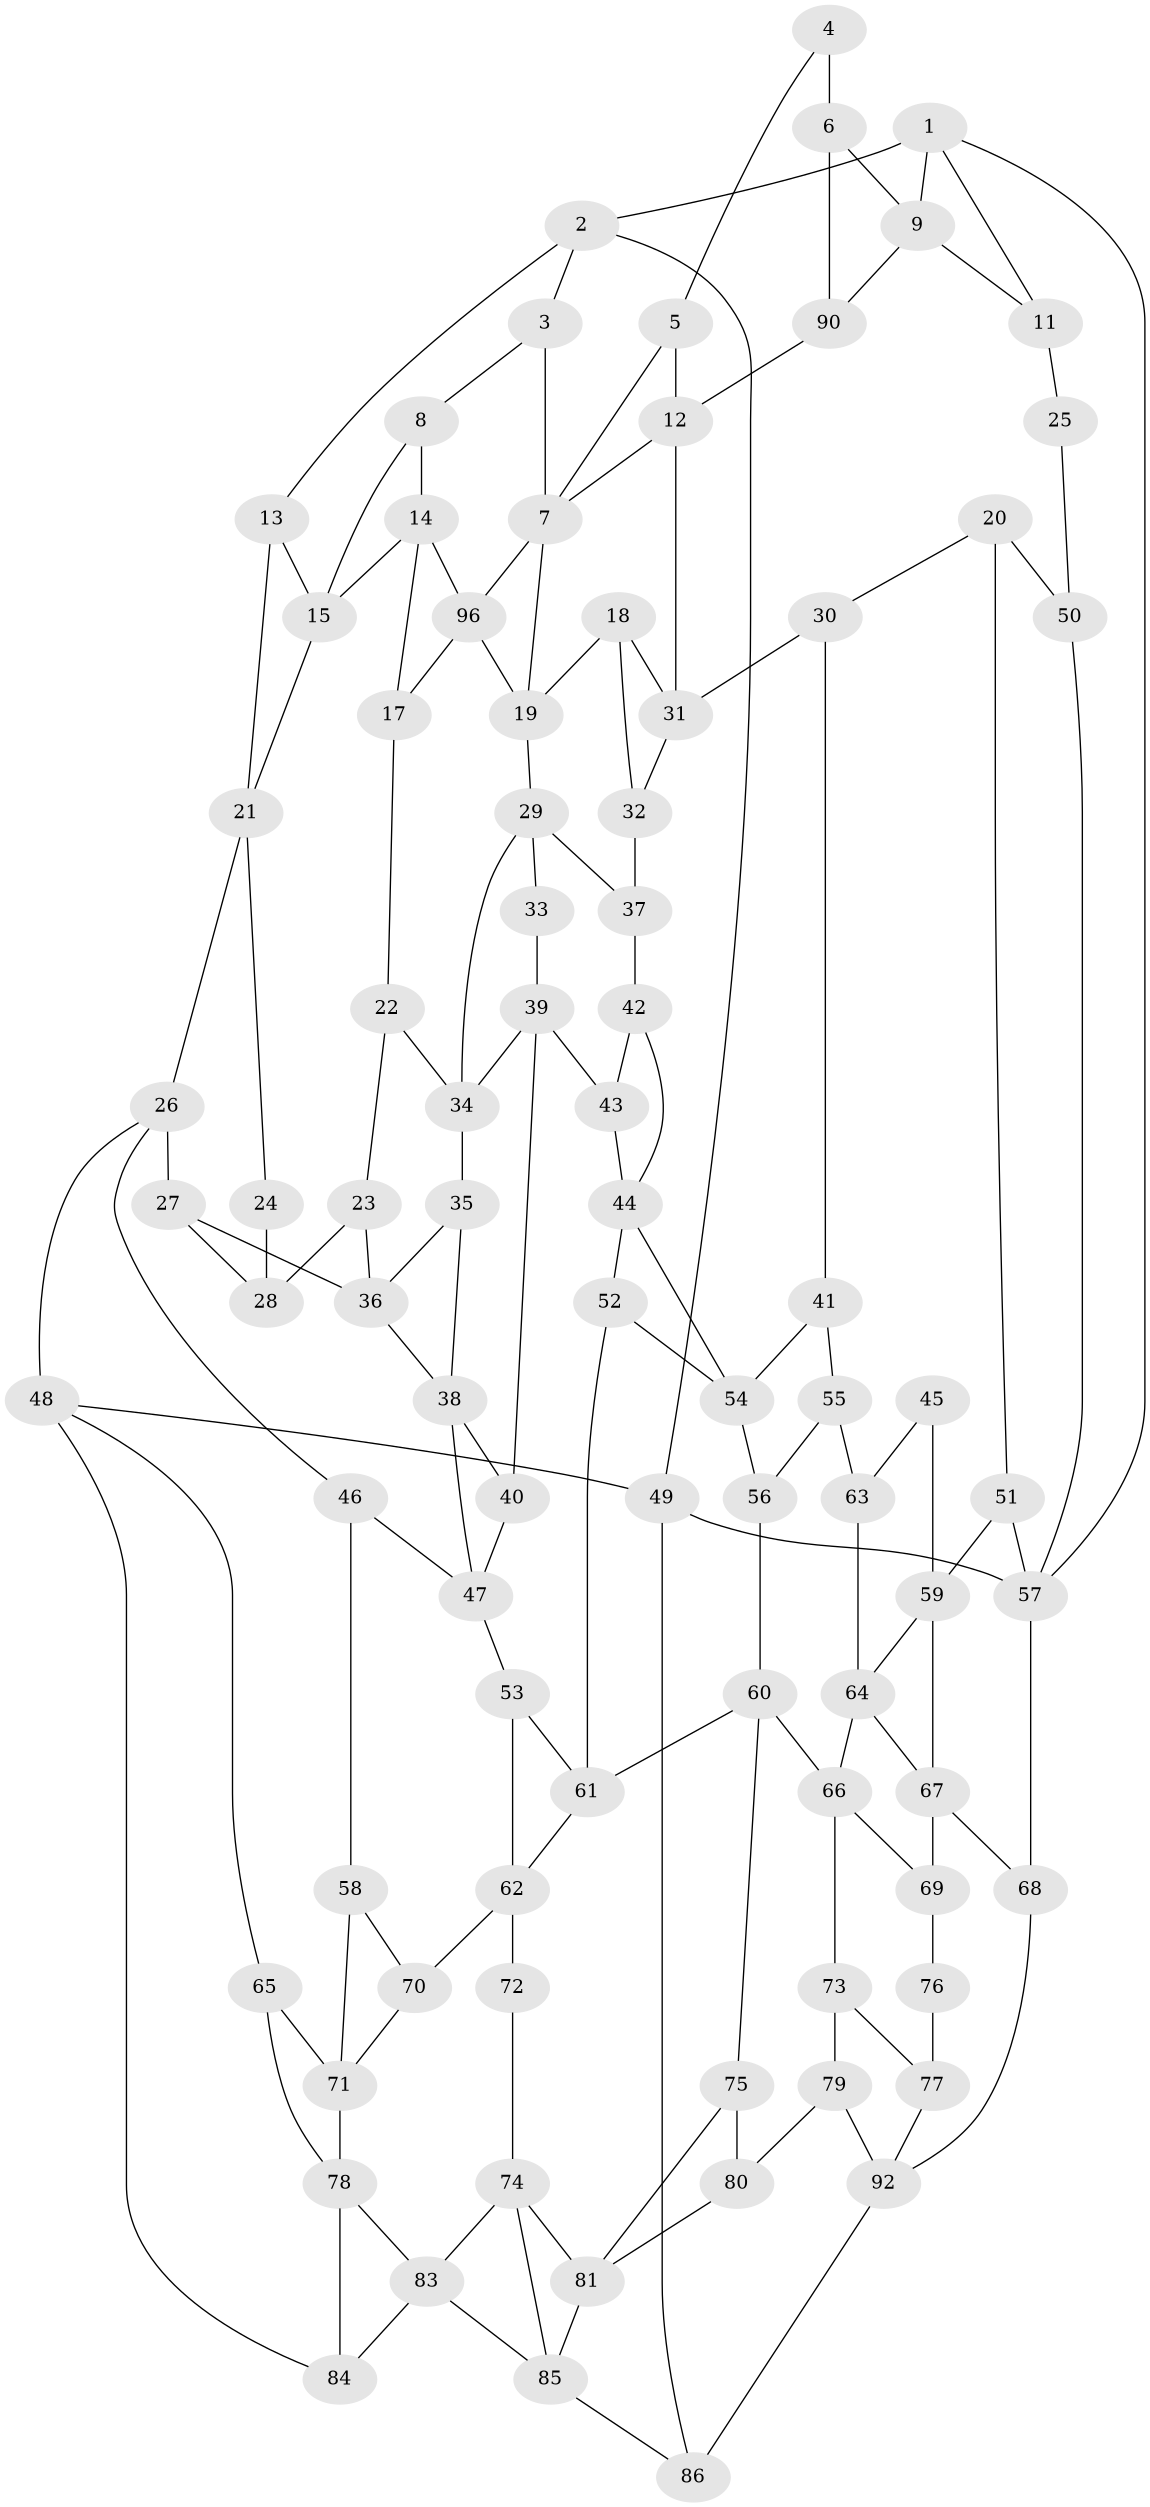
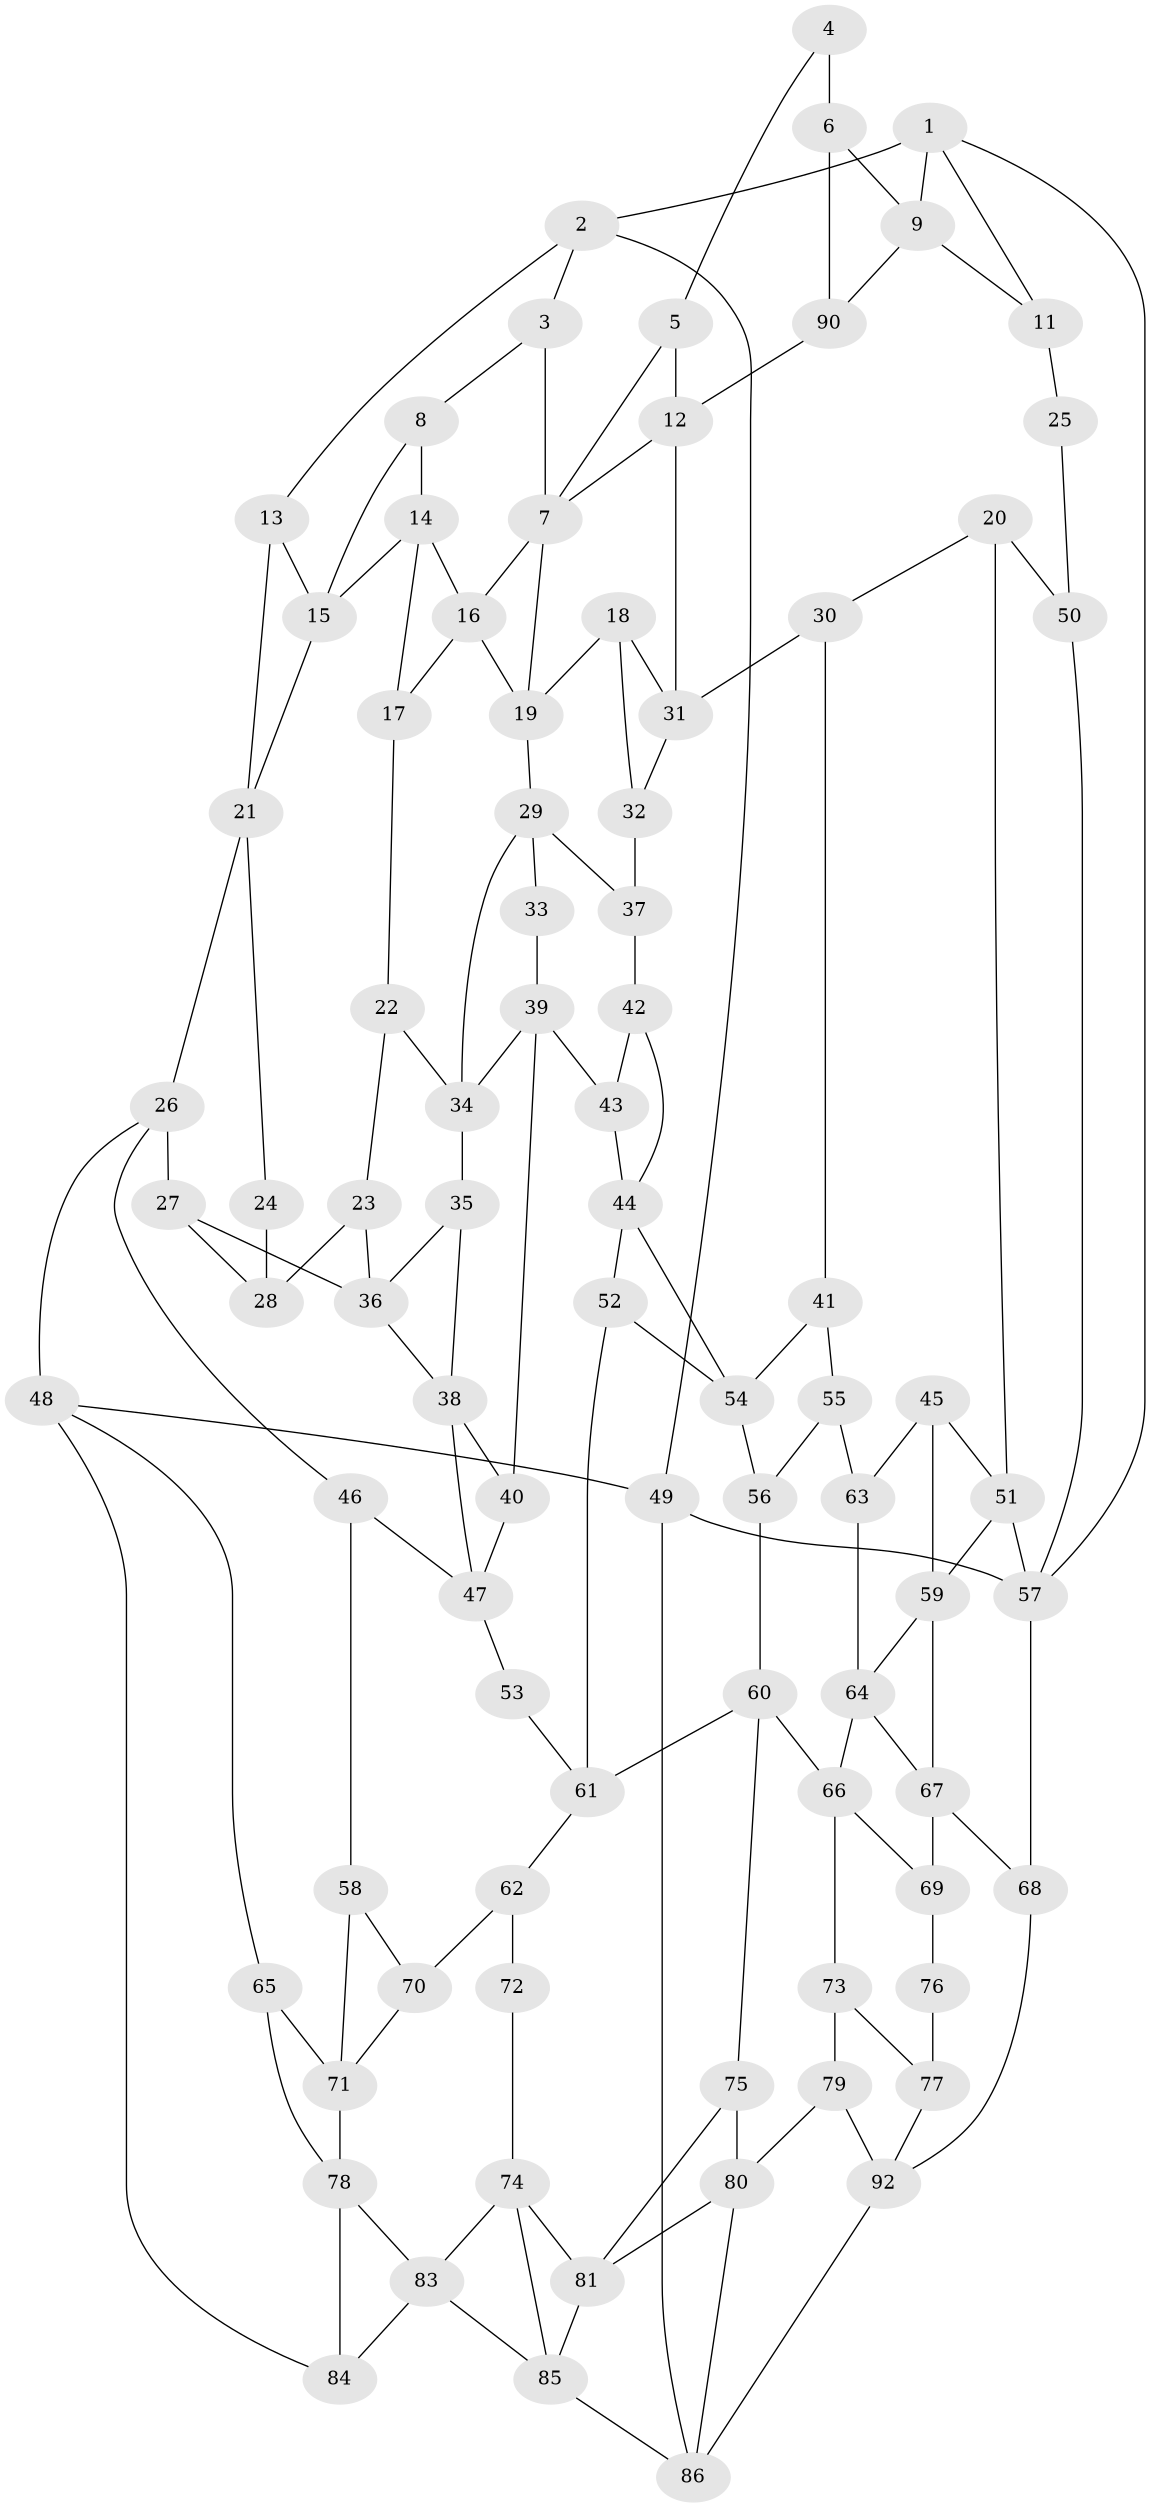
(469, 617) -> (469, 617)
none -> (970, 1449)
(513, 1792) -> none
none -> (715, 2331)
